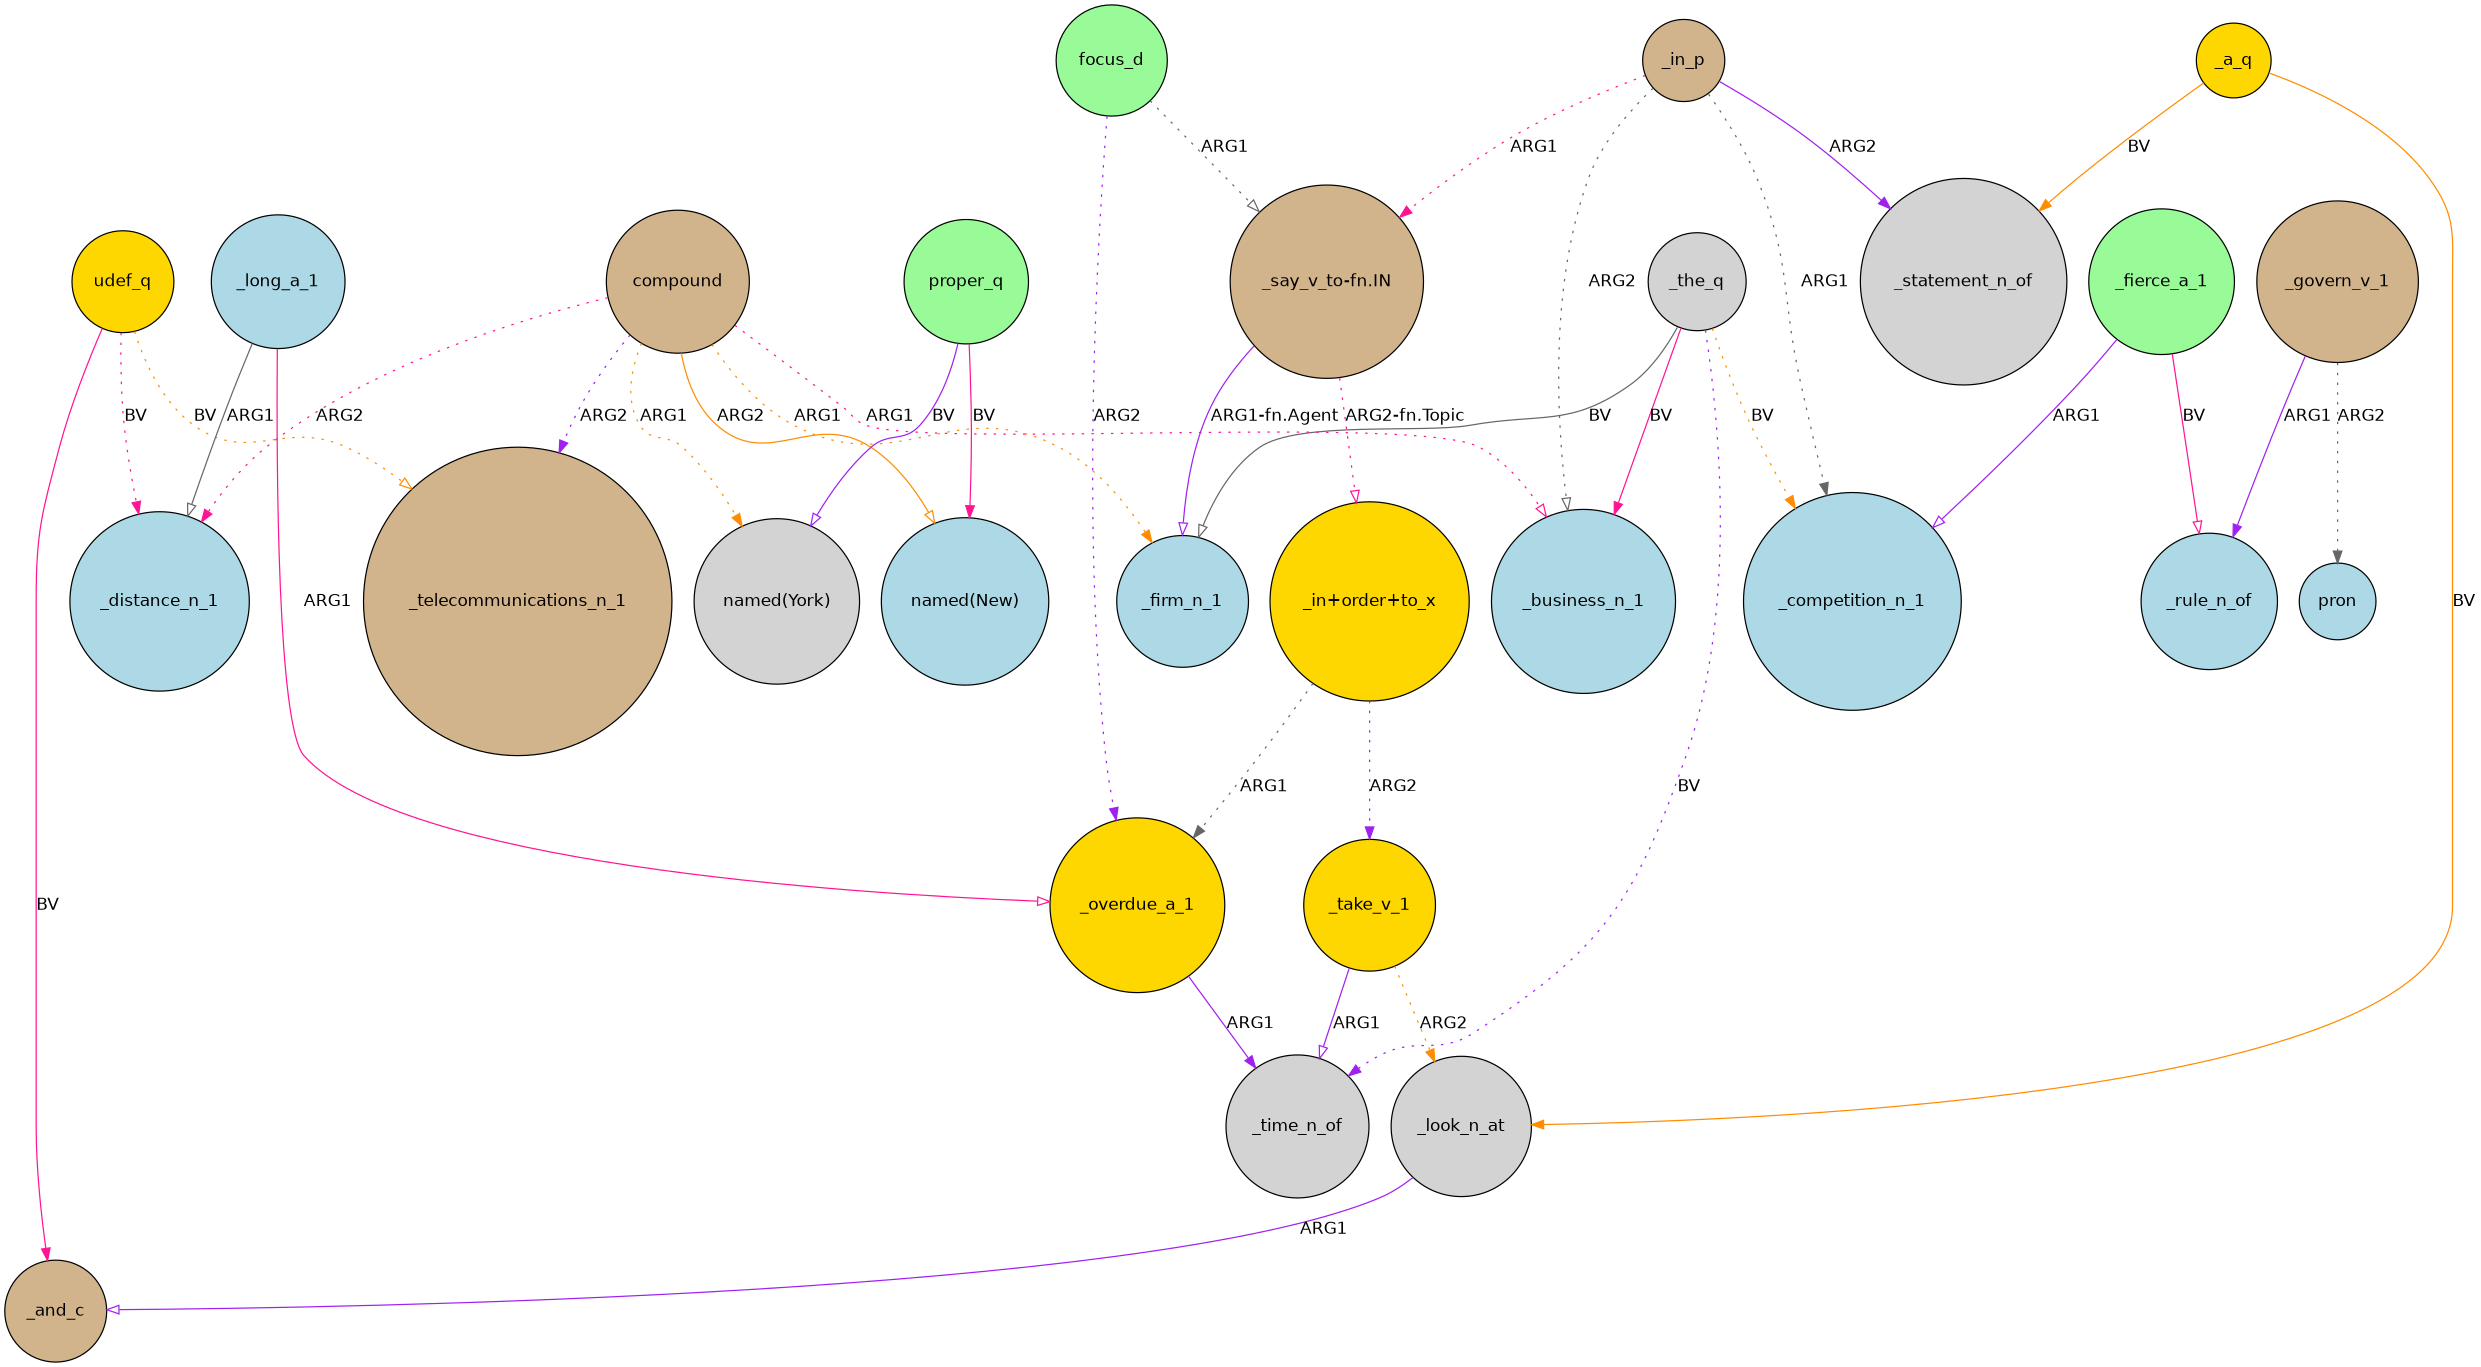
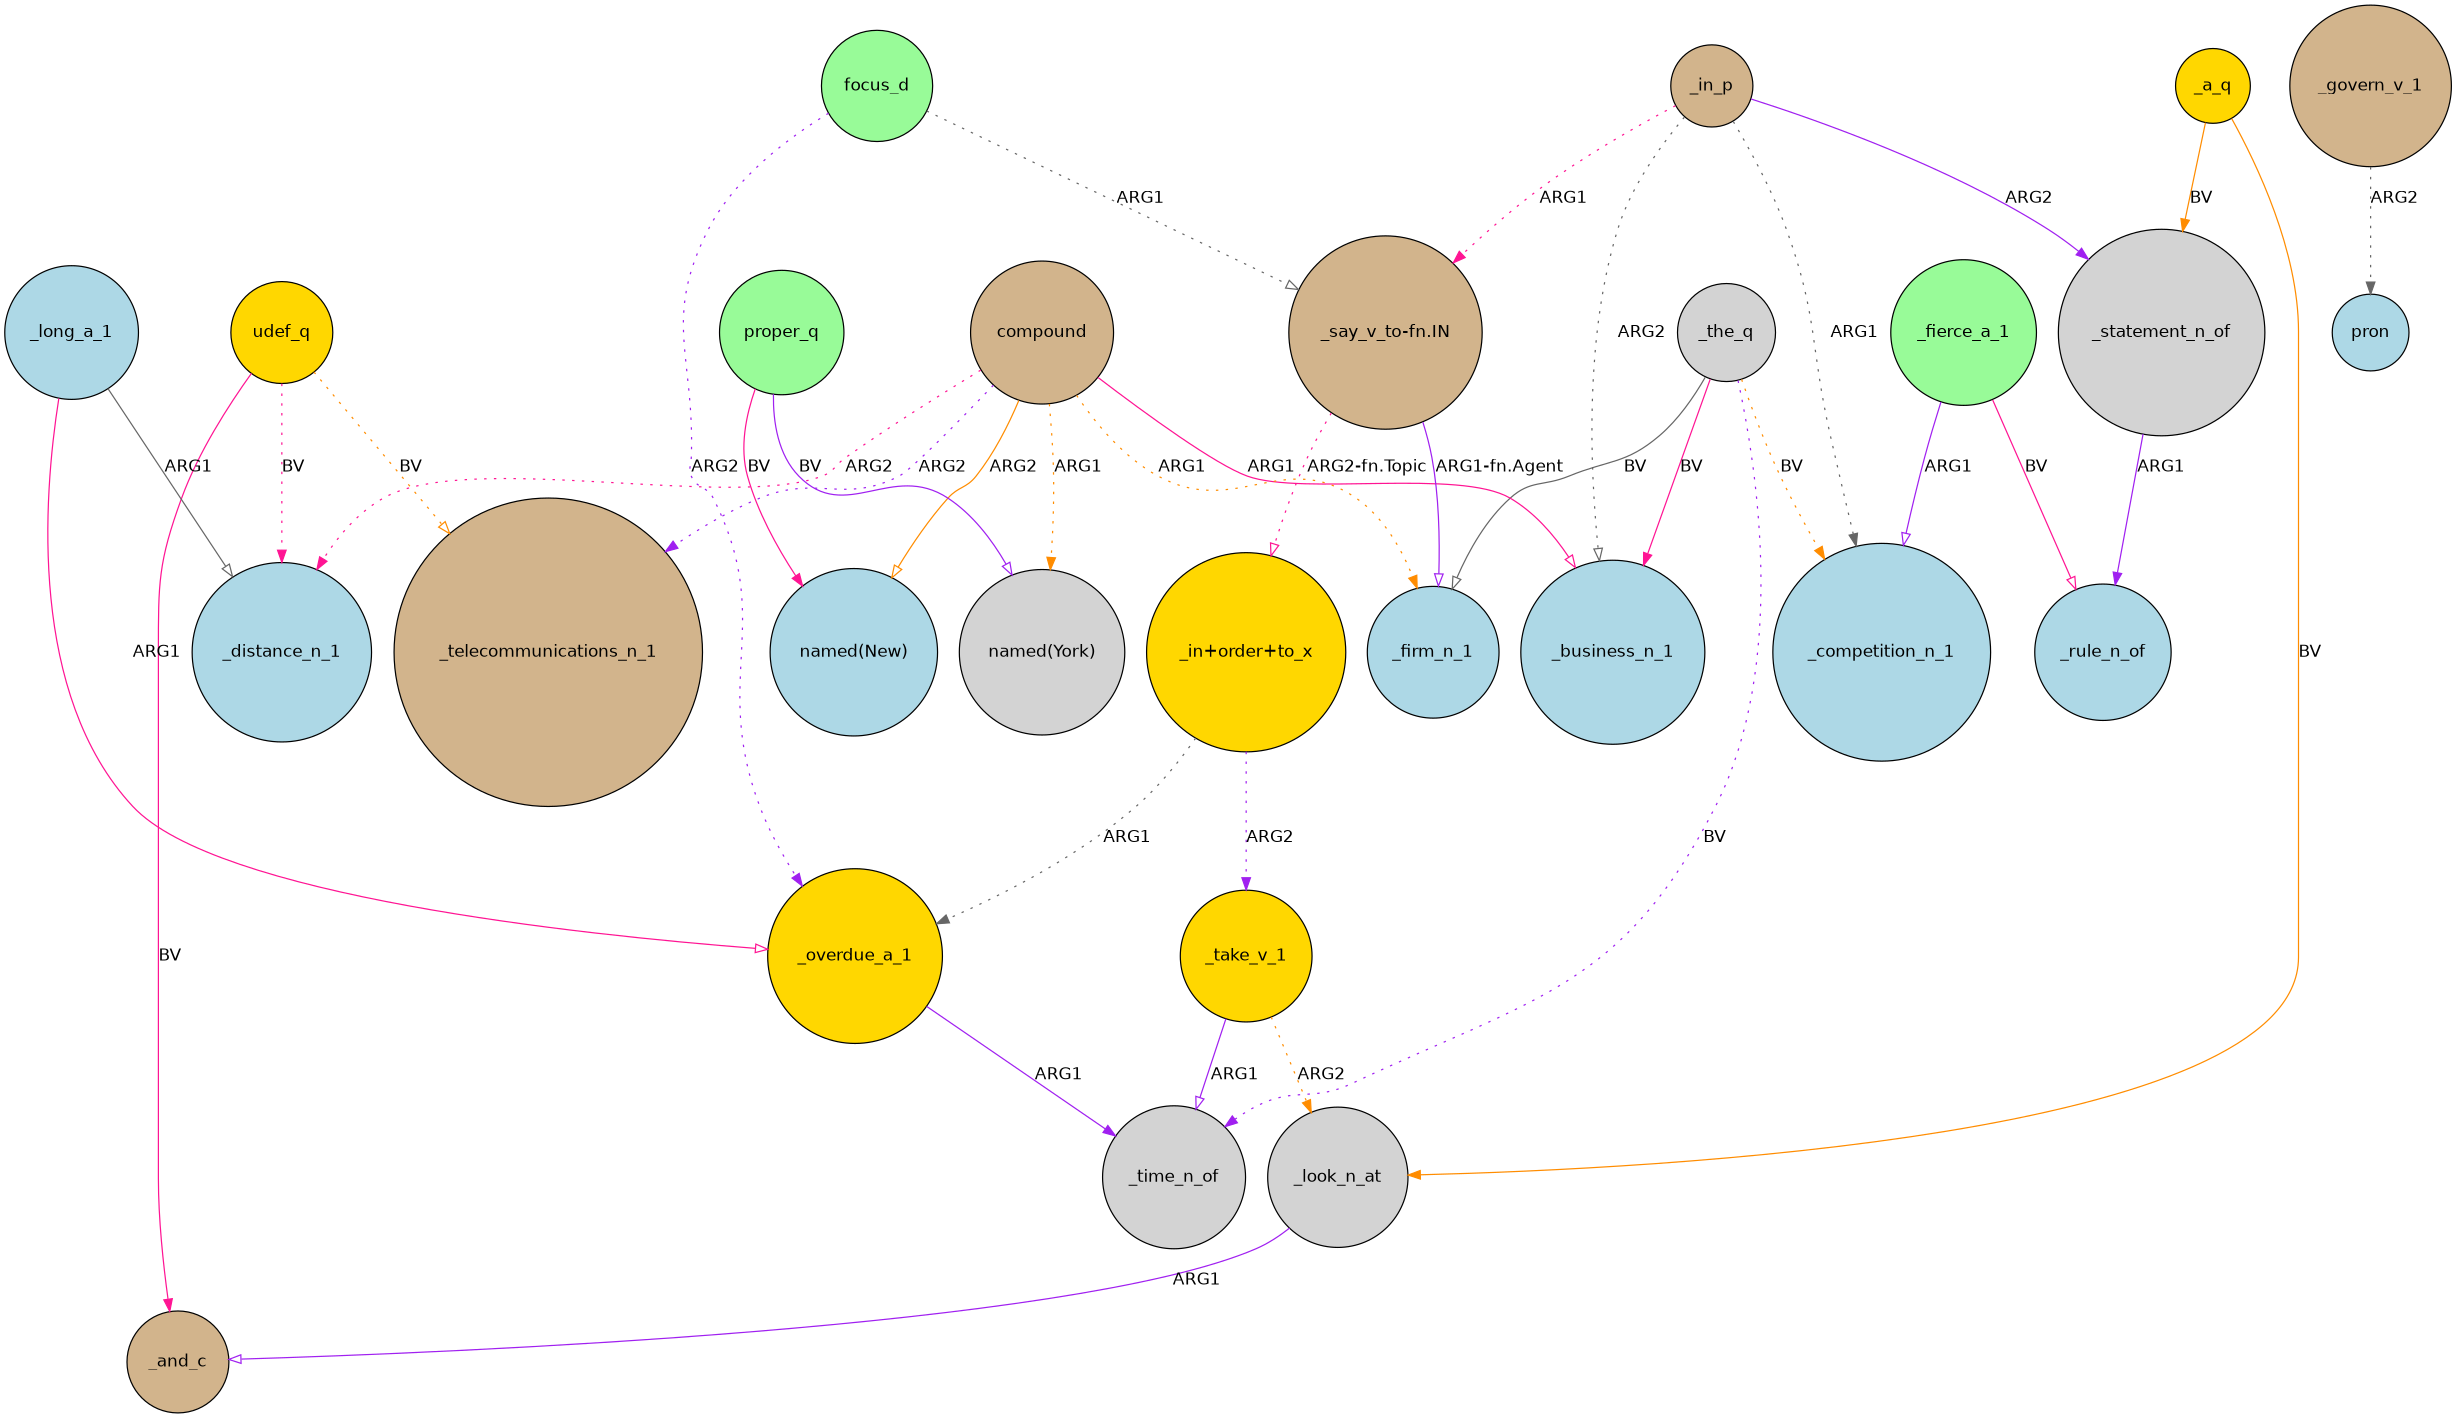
(1133, 433) -> (1358, 484)
(2270, 440) -> (2130, 503)
